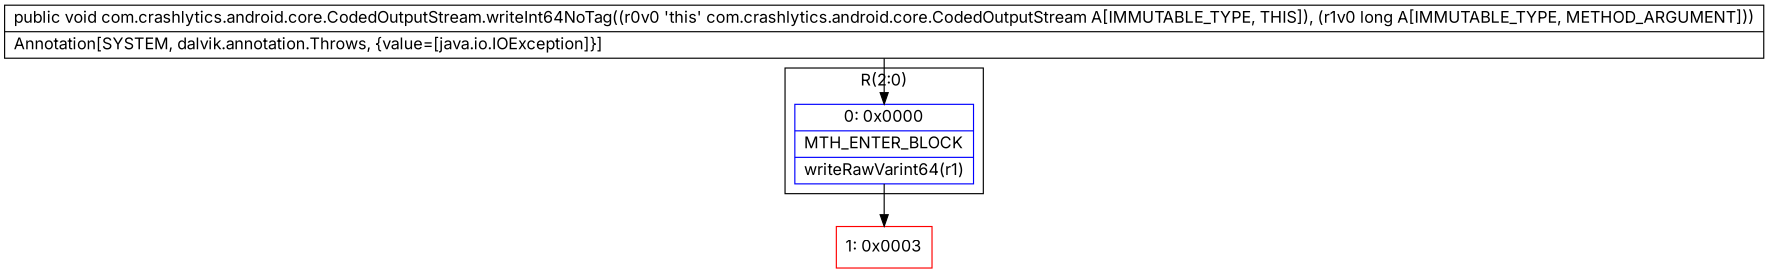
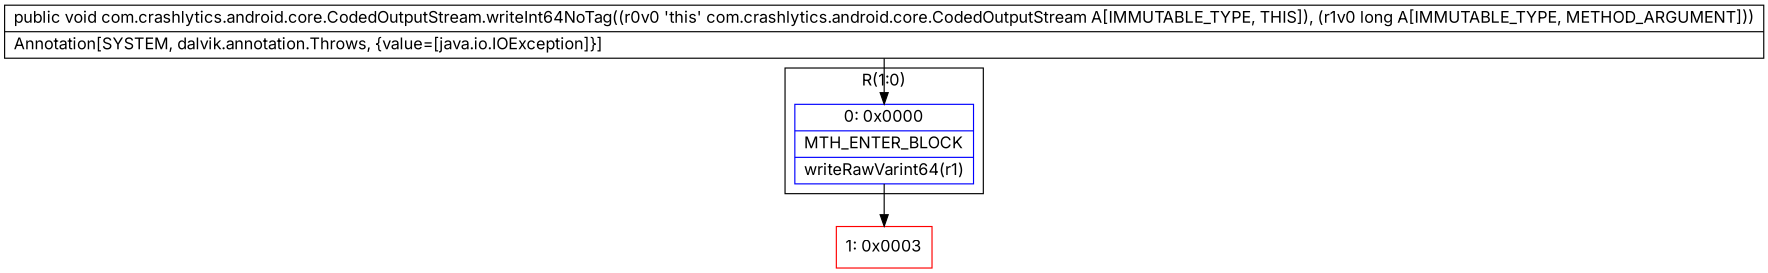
(884, 81) -> (884, 81)
